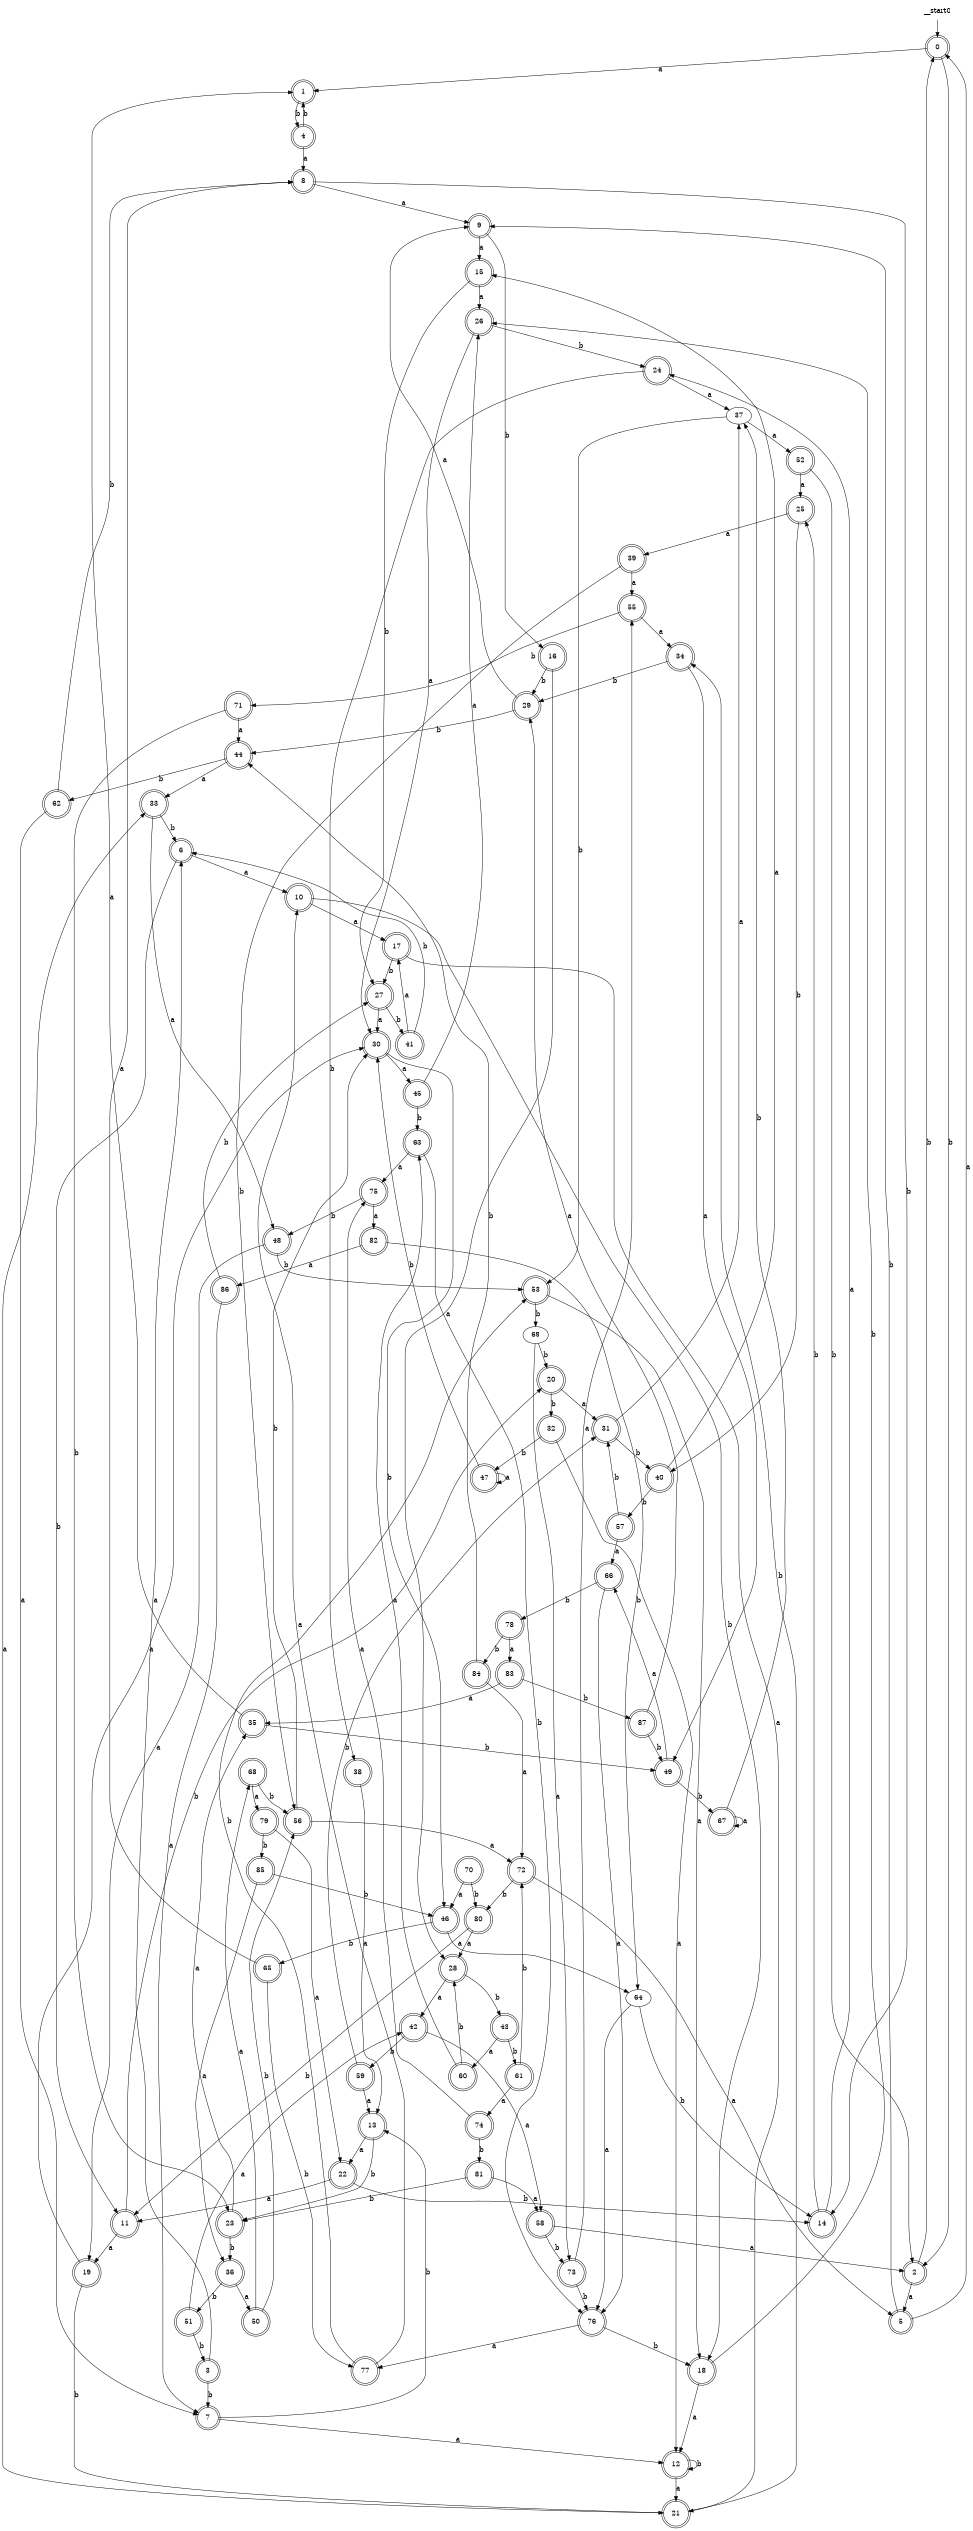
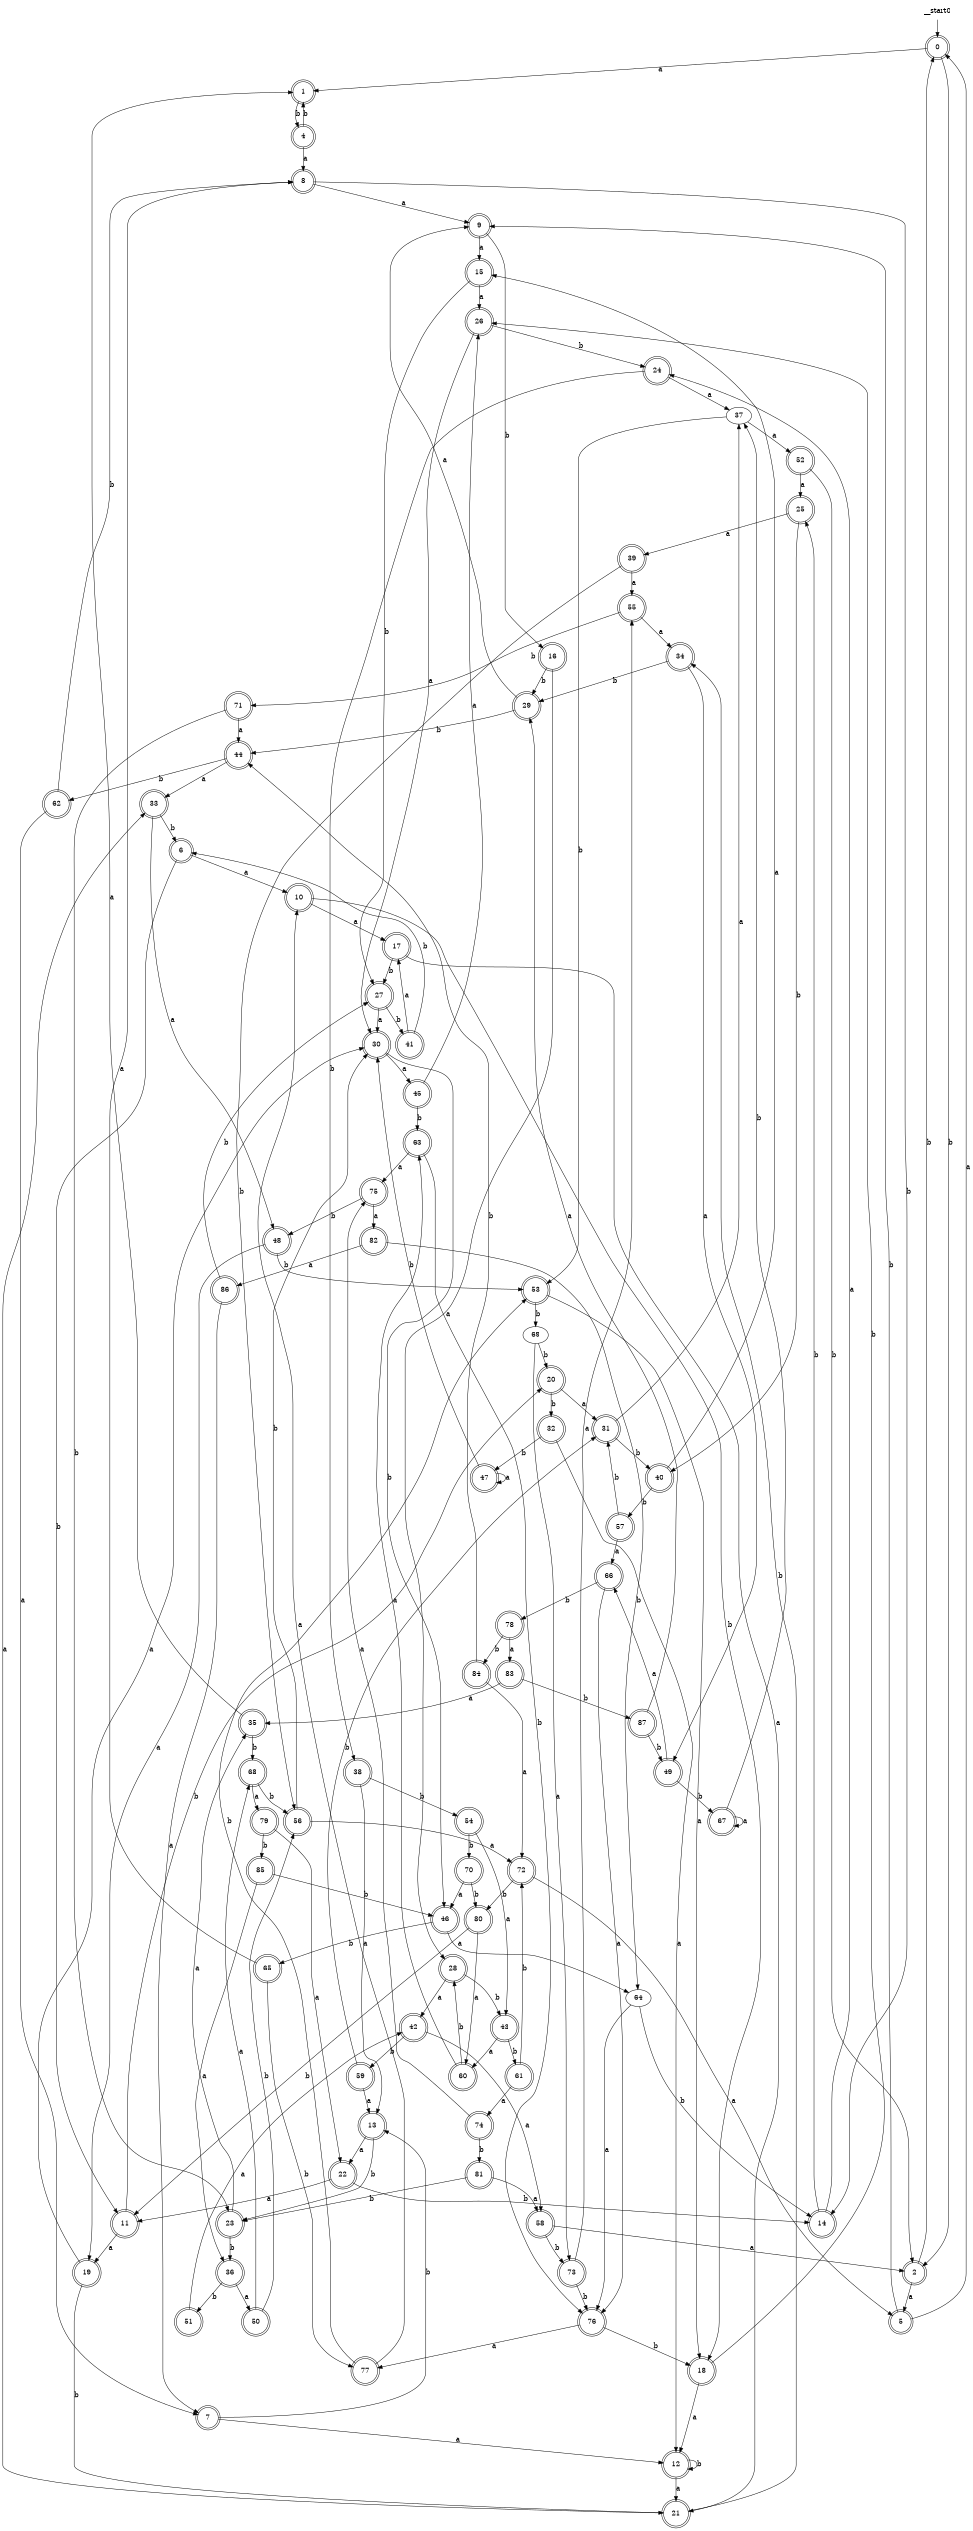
(458, 1748) -> (253, 1746)
none -> (469, 1821)
(467, 1942) -> (474, 1996)
(208, 2371) -> none
